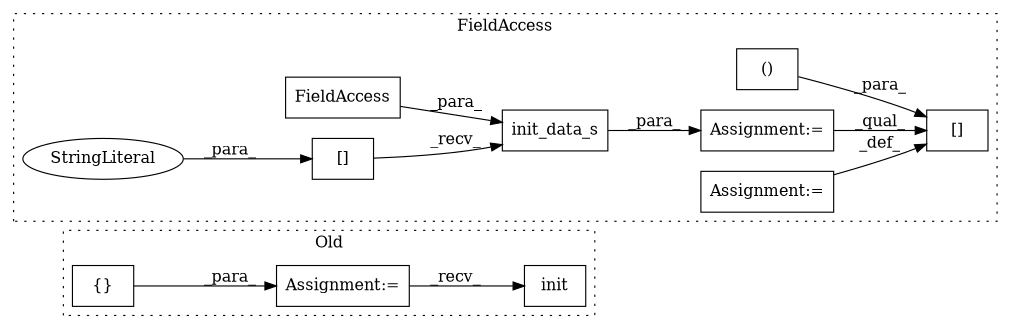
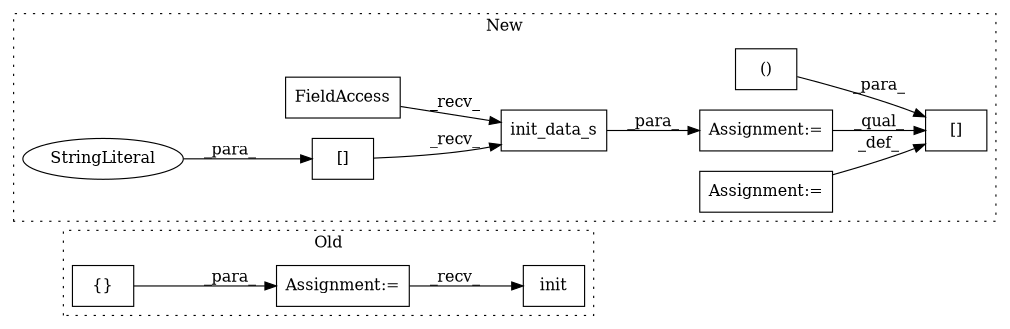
(505, 27) -> (505, 27)
(456, 103) -> (455, 103)
